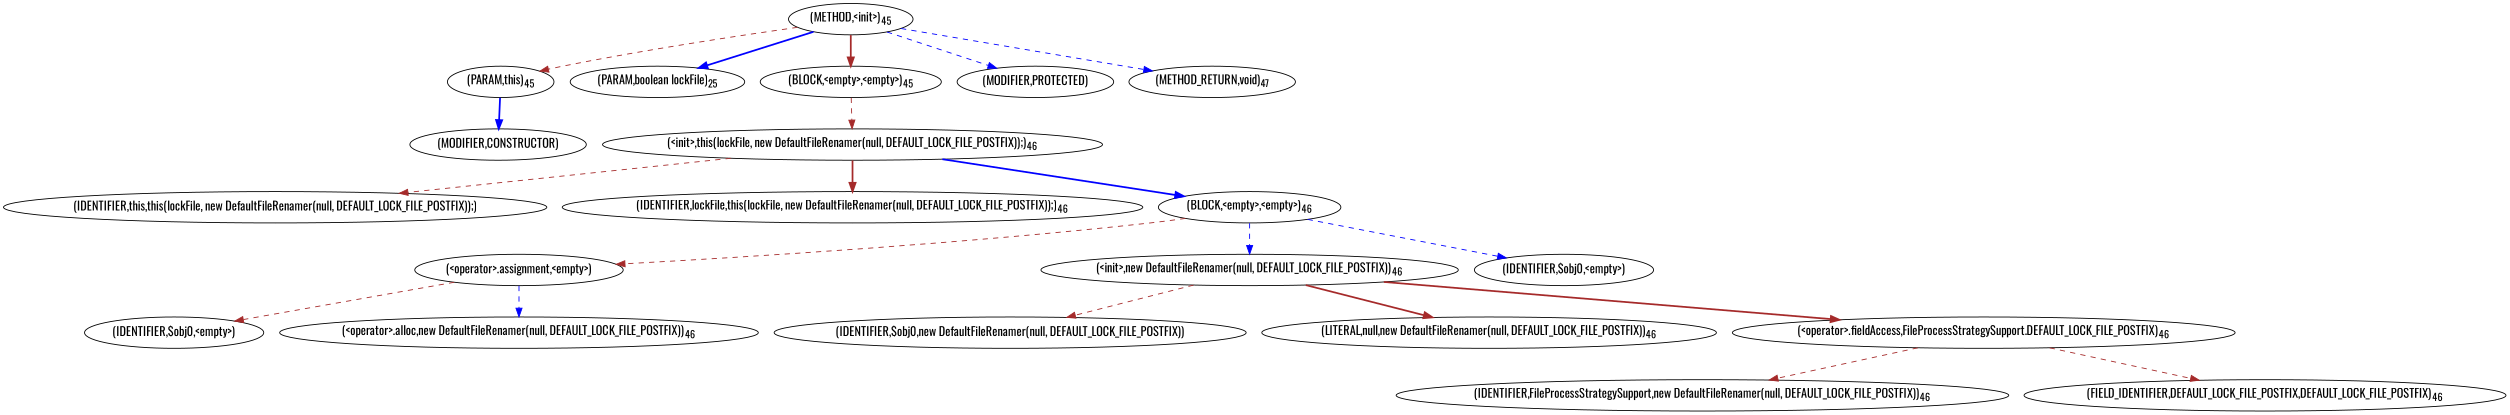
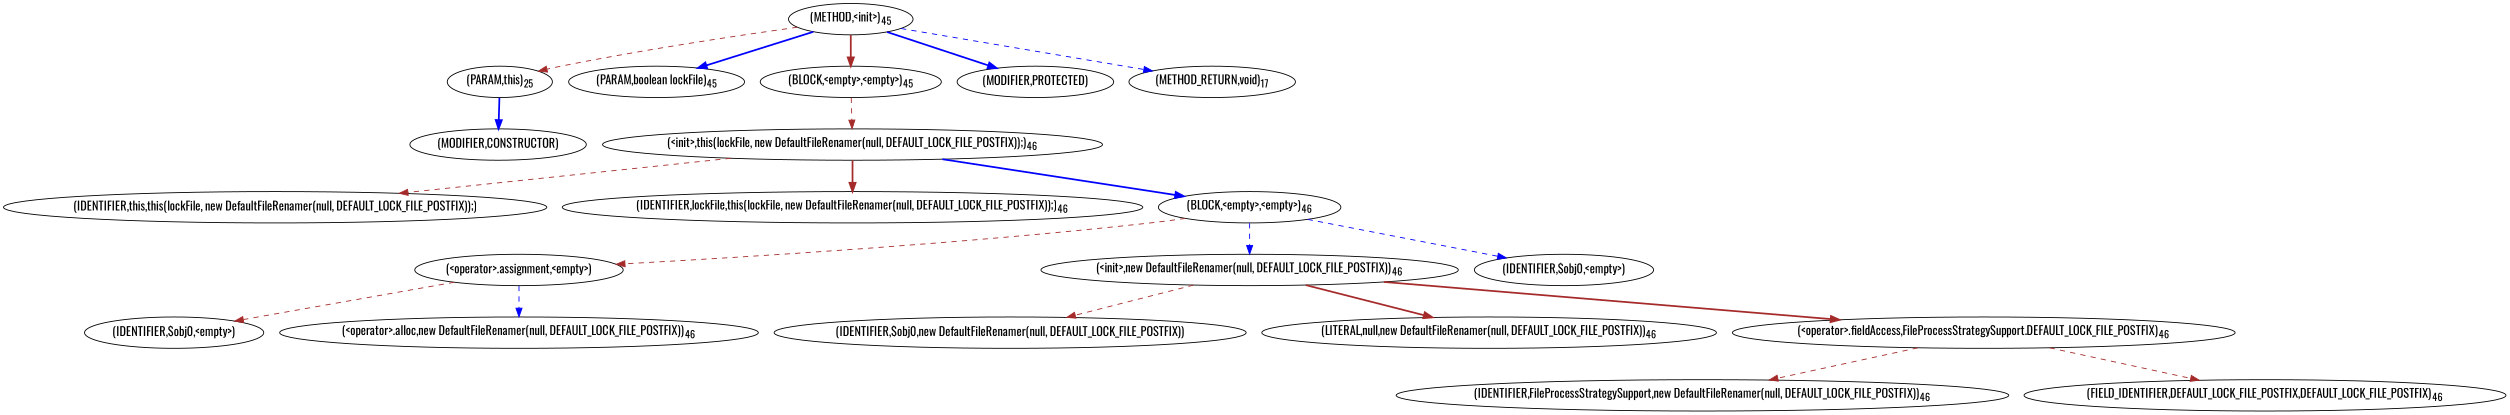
(938, 49) -> (938, 49)
(529, 81) -> (529, 81)
(713, 81) -> (712, 81)
(1265, 81) -> (1265, 81)
